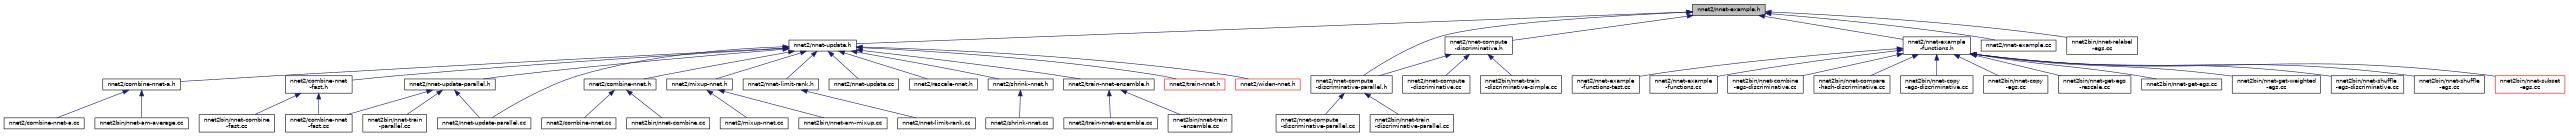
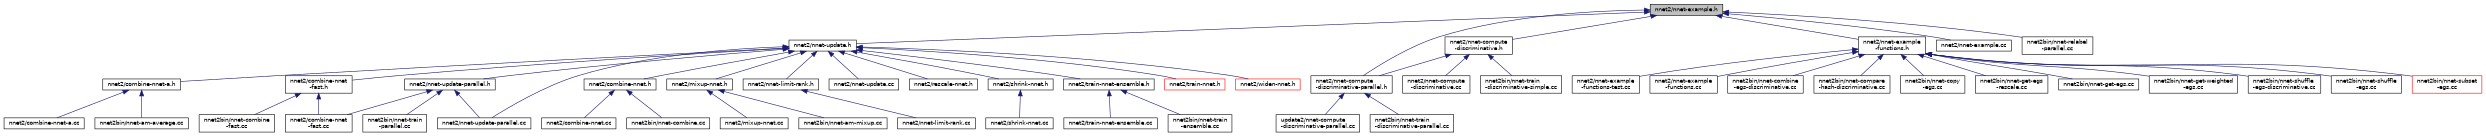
(2102, 46) -> (2057, 46)
(1937, 84) -> none
(1318, 123) -> (1318, 123)
